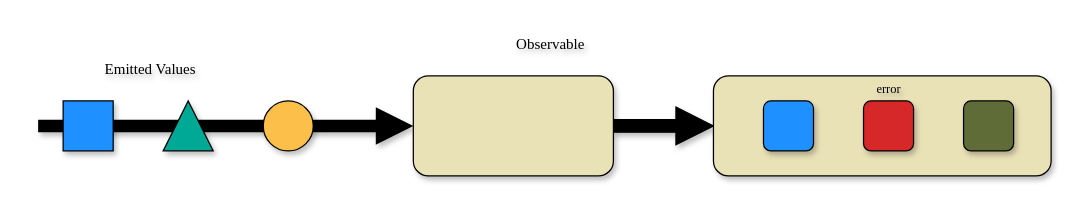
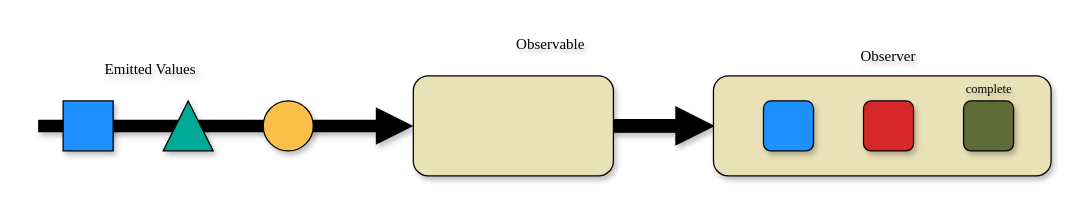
none -> (888, 57)
(888, 88) -> none
none -> (988, 88)
